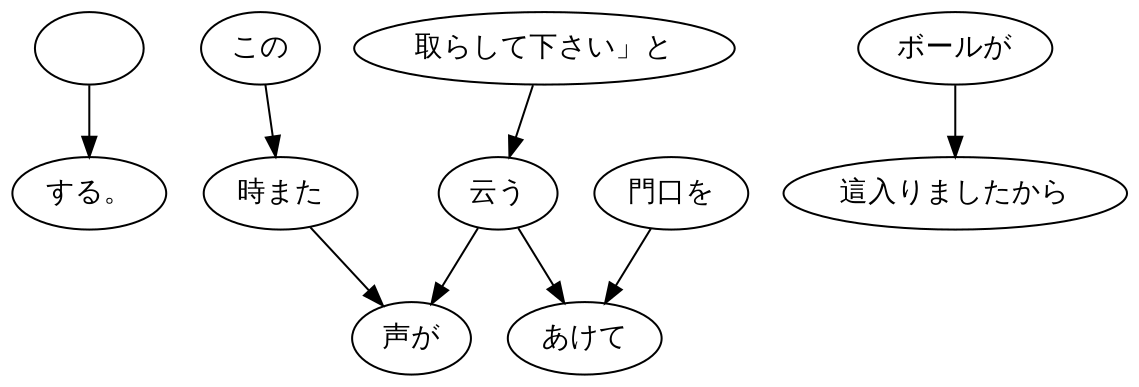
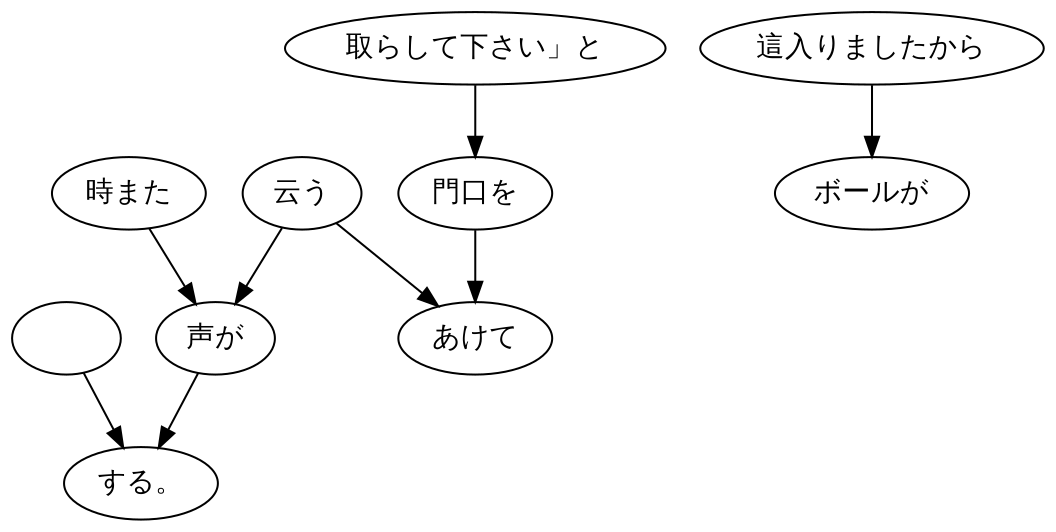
(260, 48) -> none
(524, 111) -> (475, 111)
(955, 111) -> (872, 111)
none -> (183, 401)
